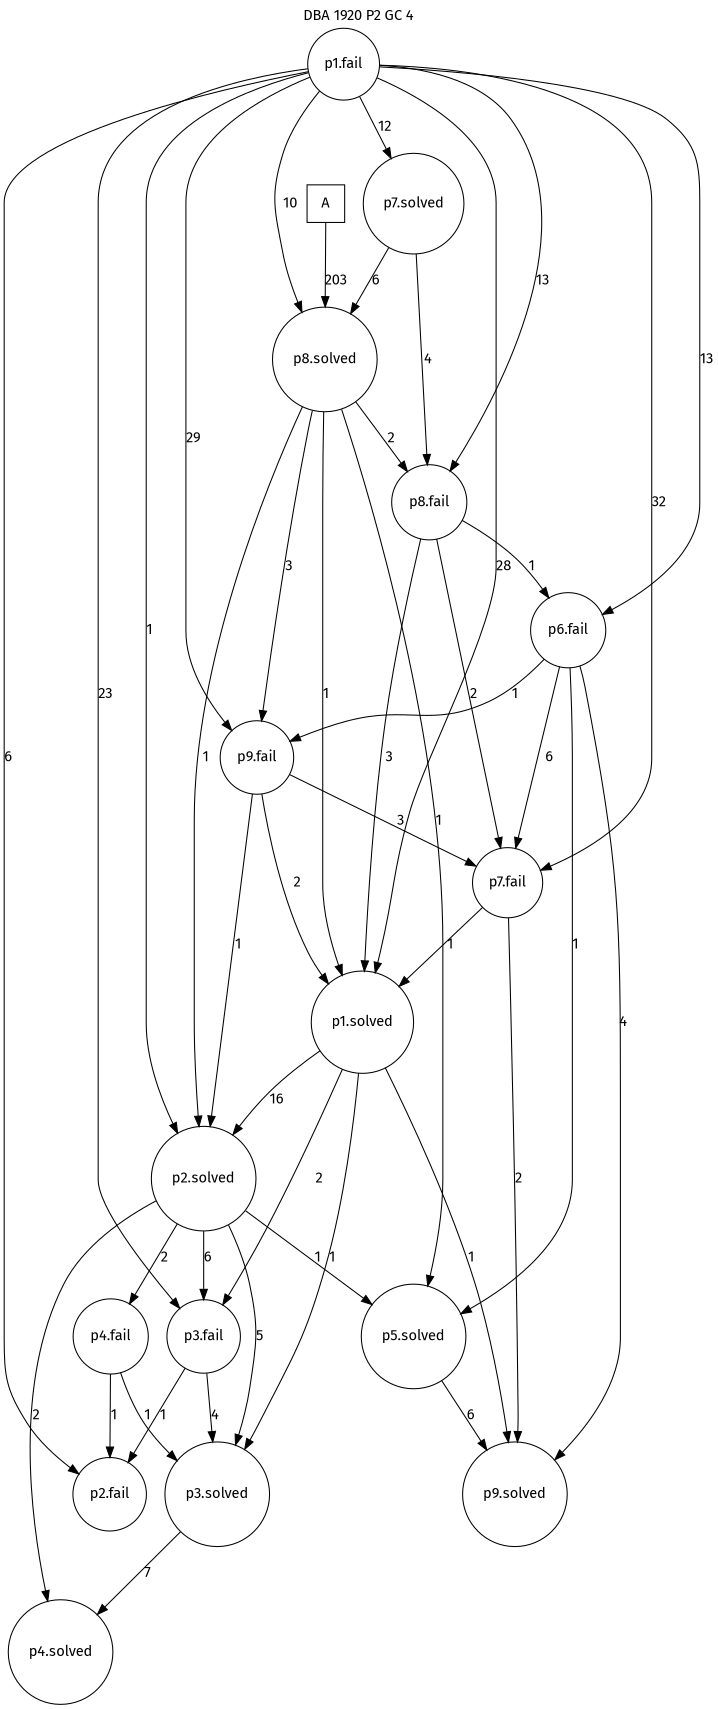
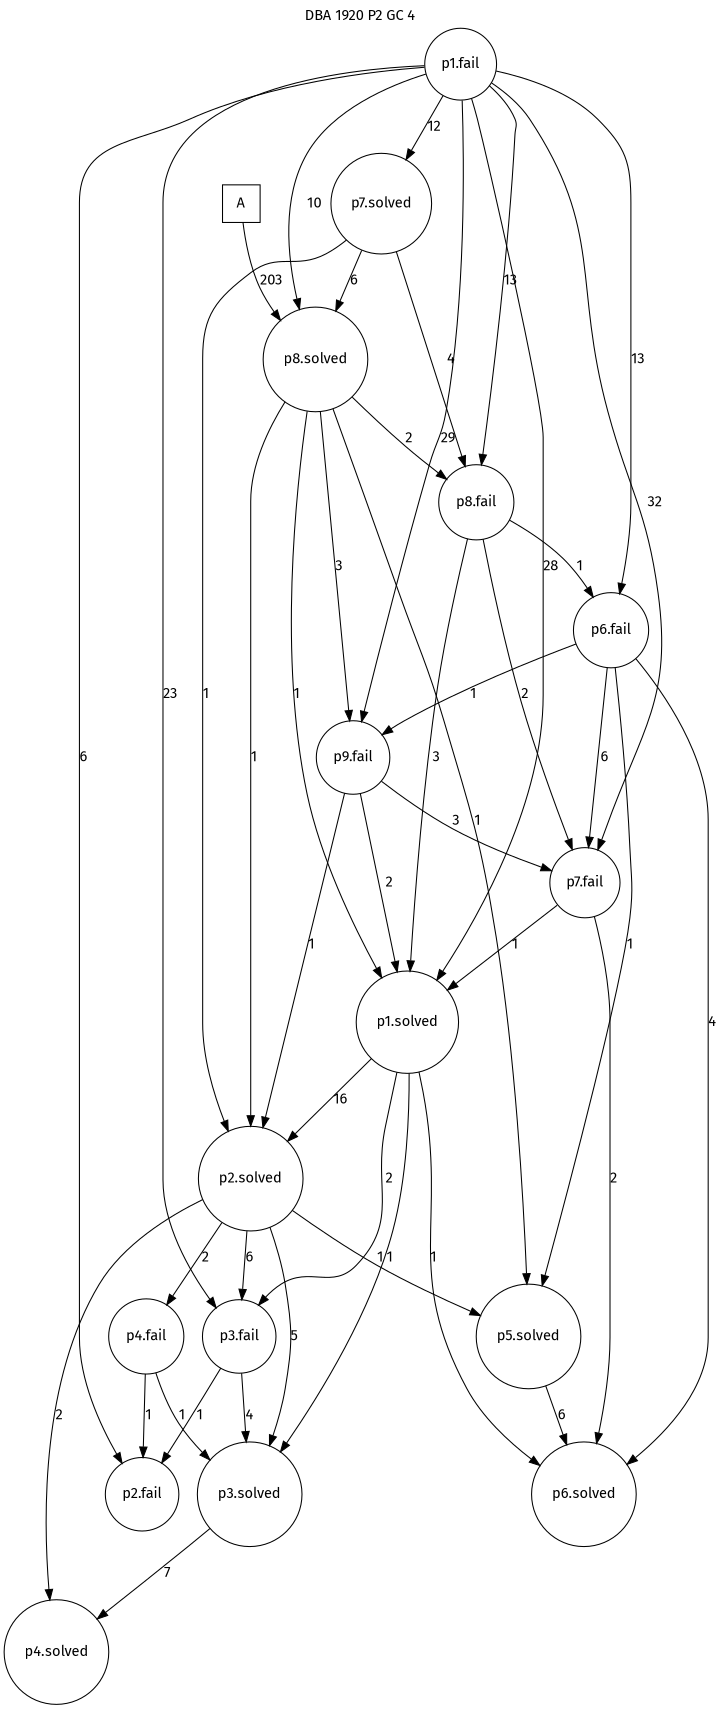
(146, 554) -> (203, 638)
(515, 1494) -> (584, 1494)
